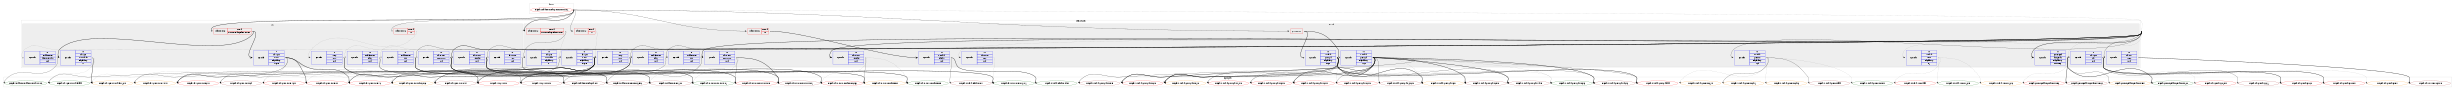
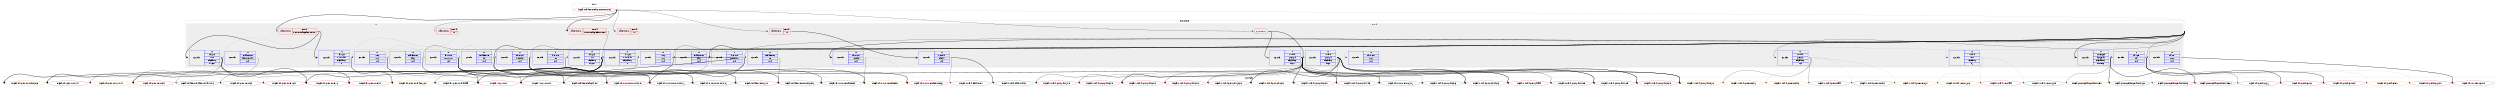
none -> (1615, 83)
